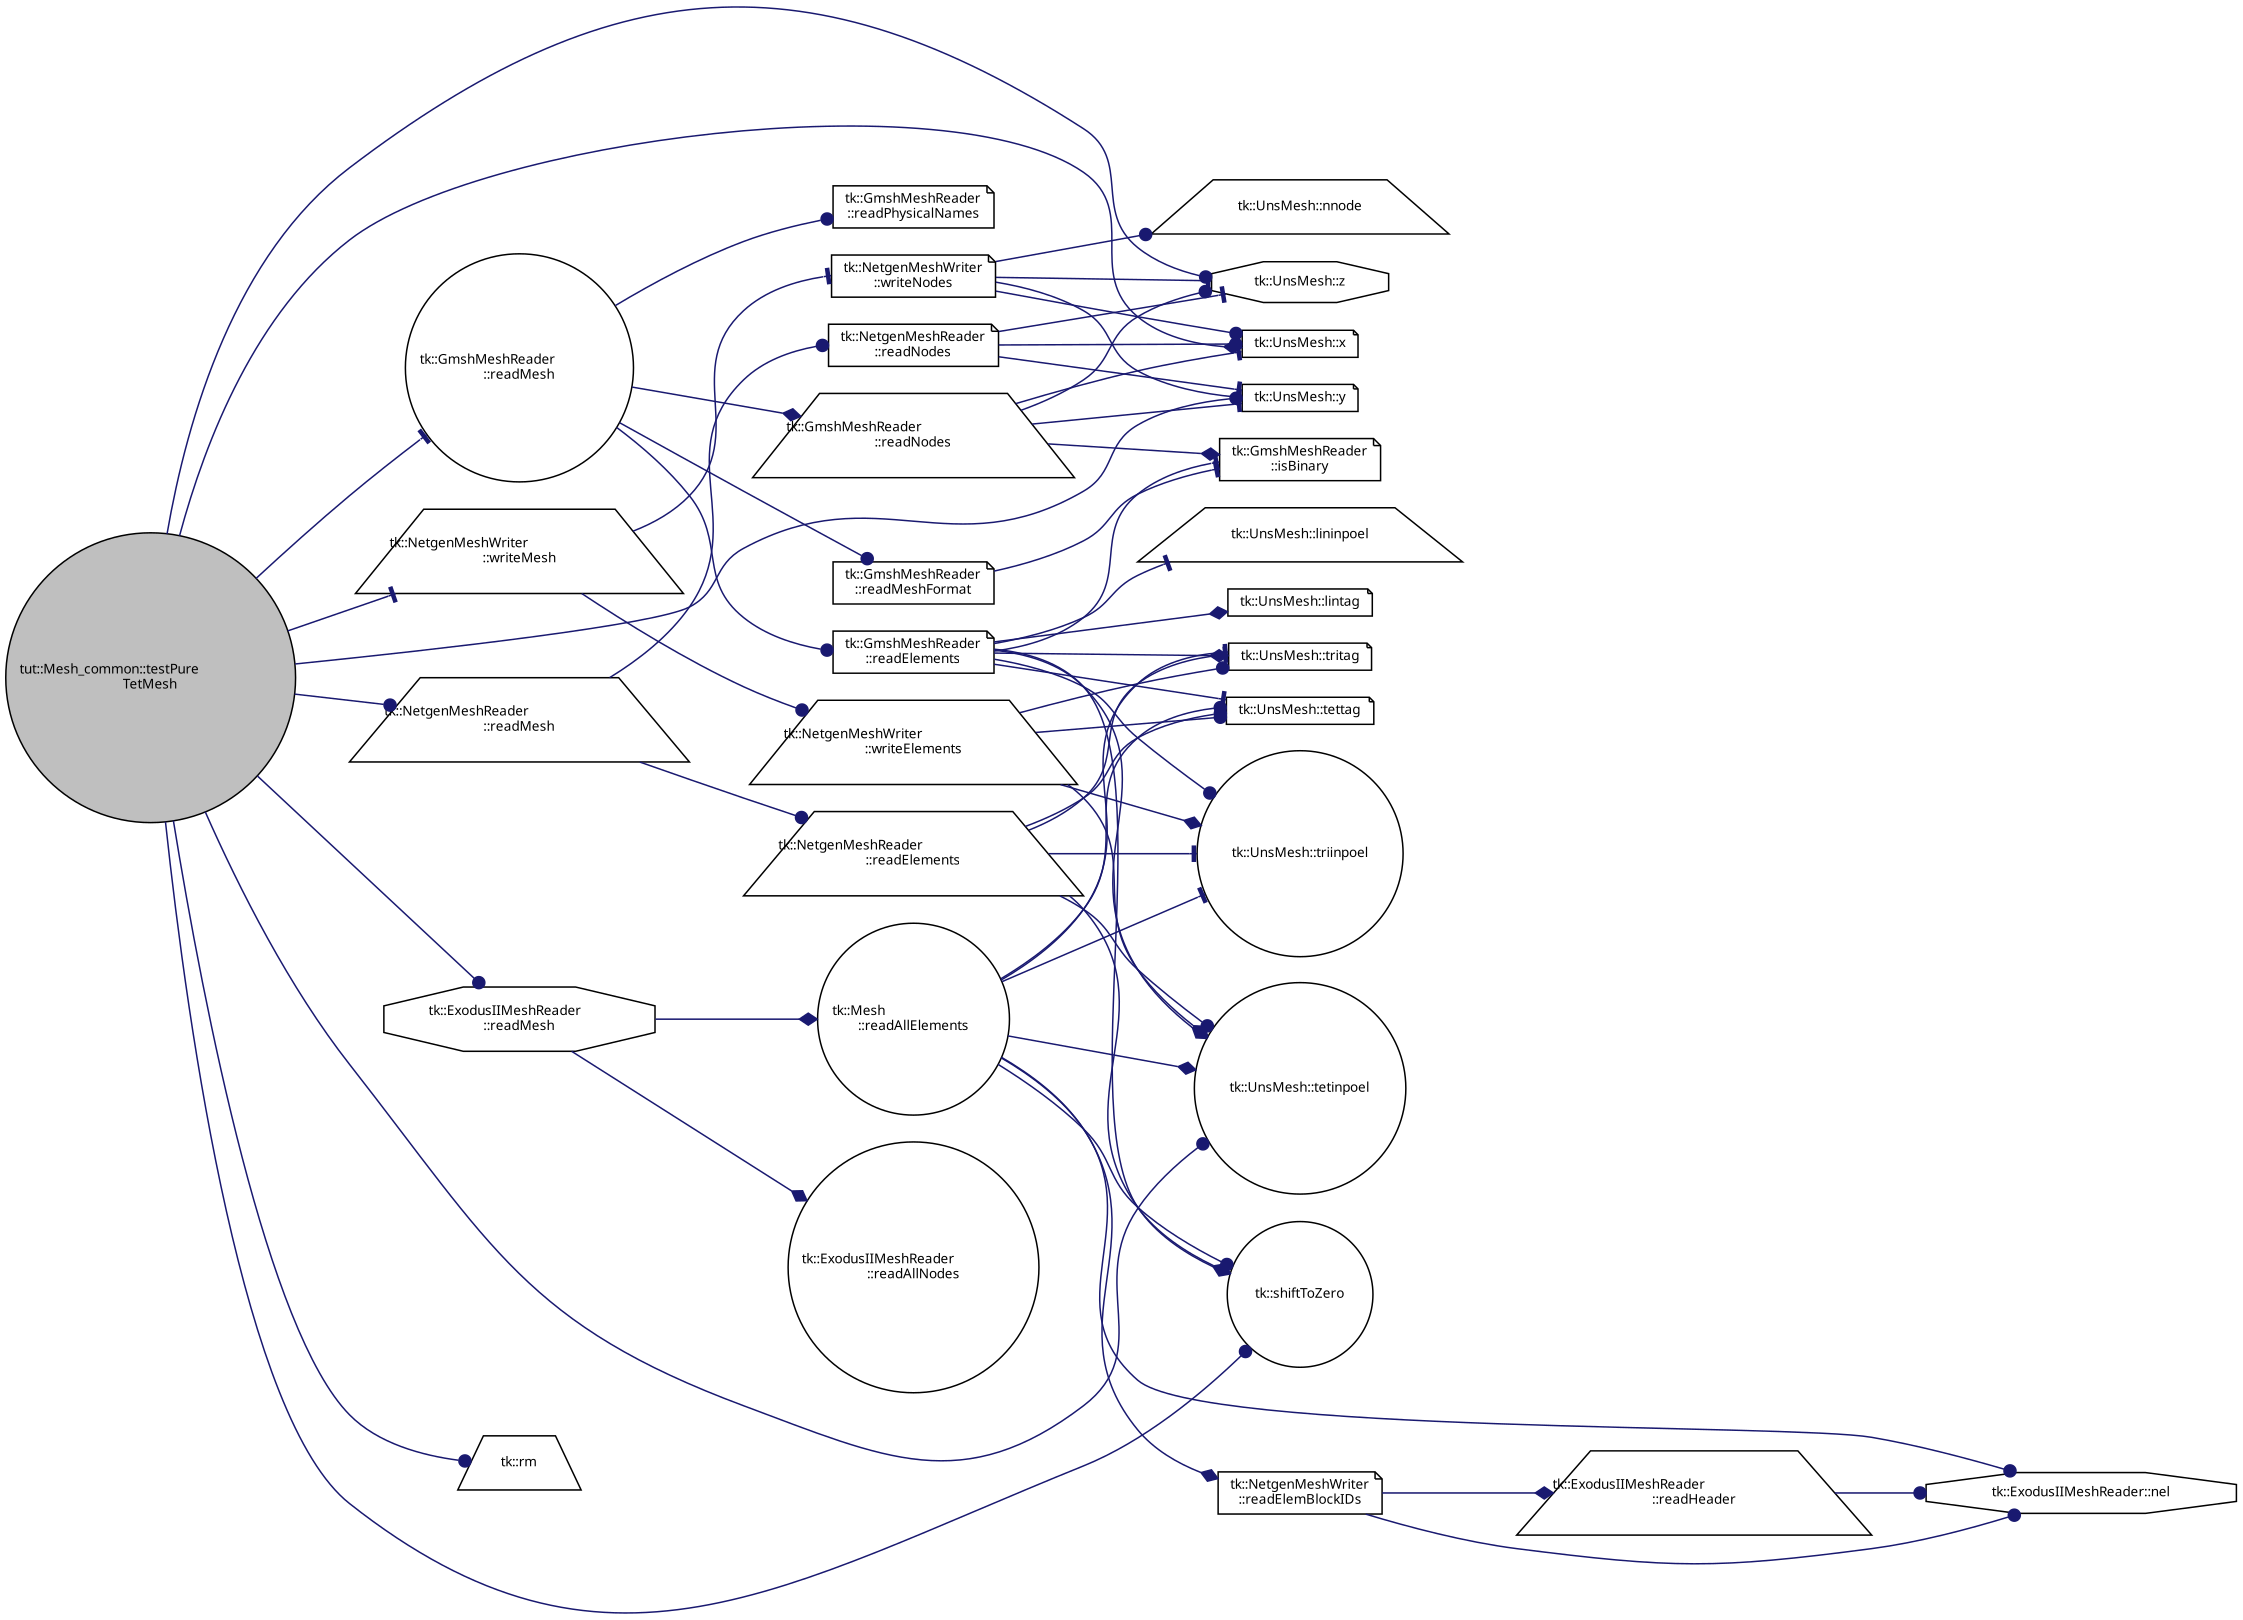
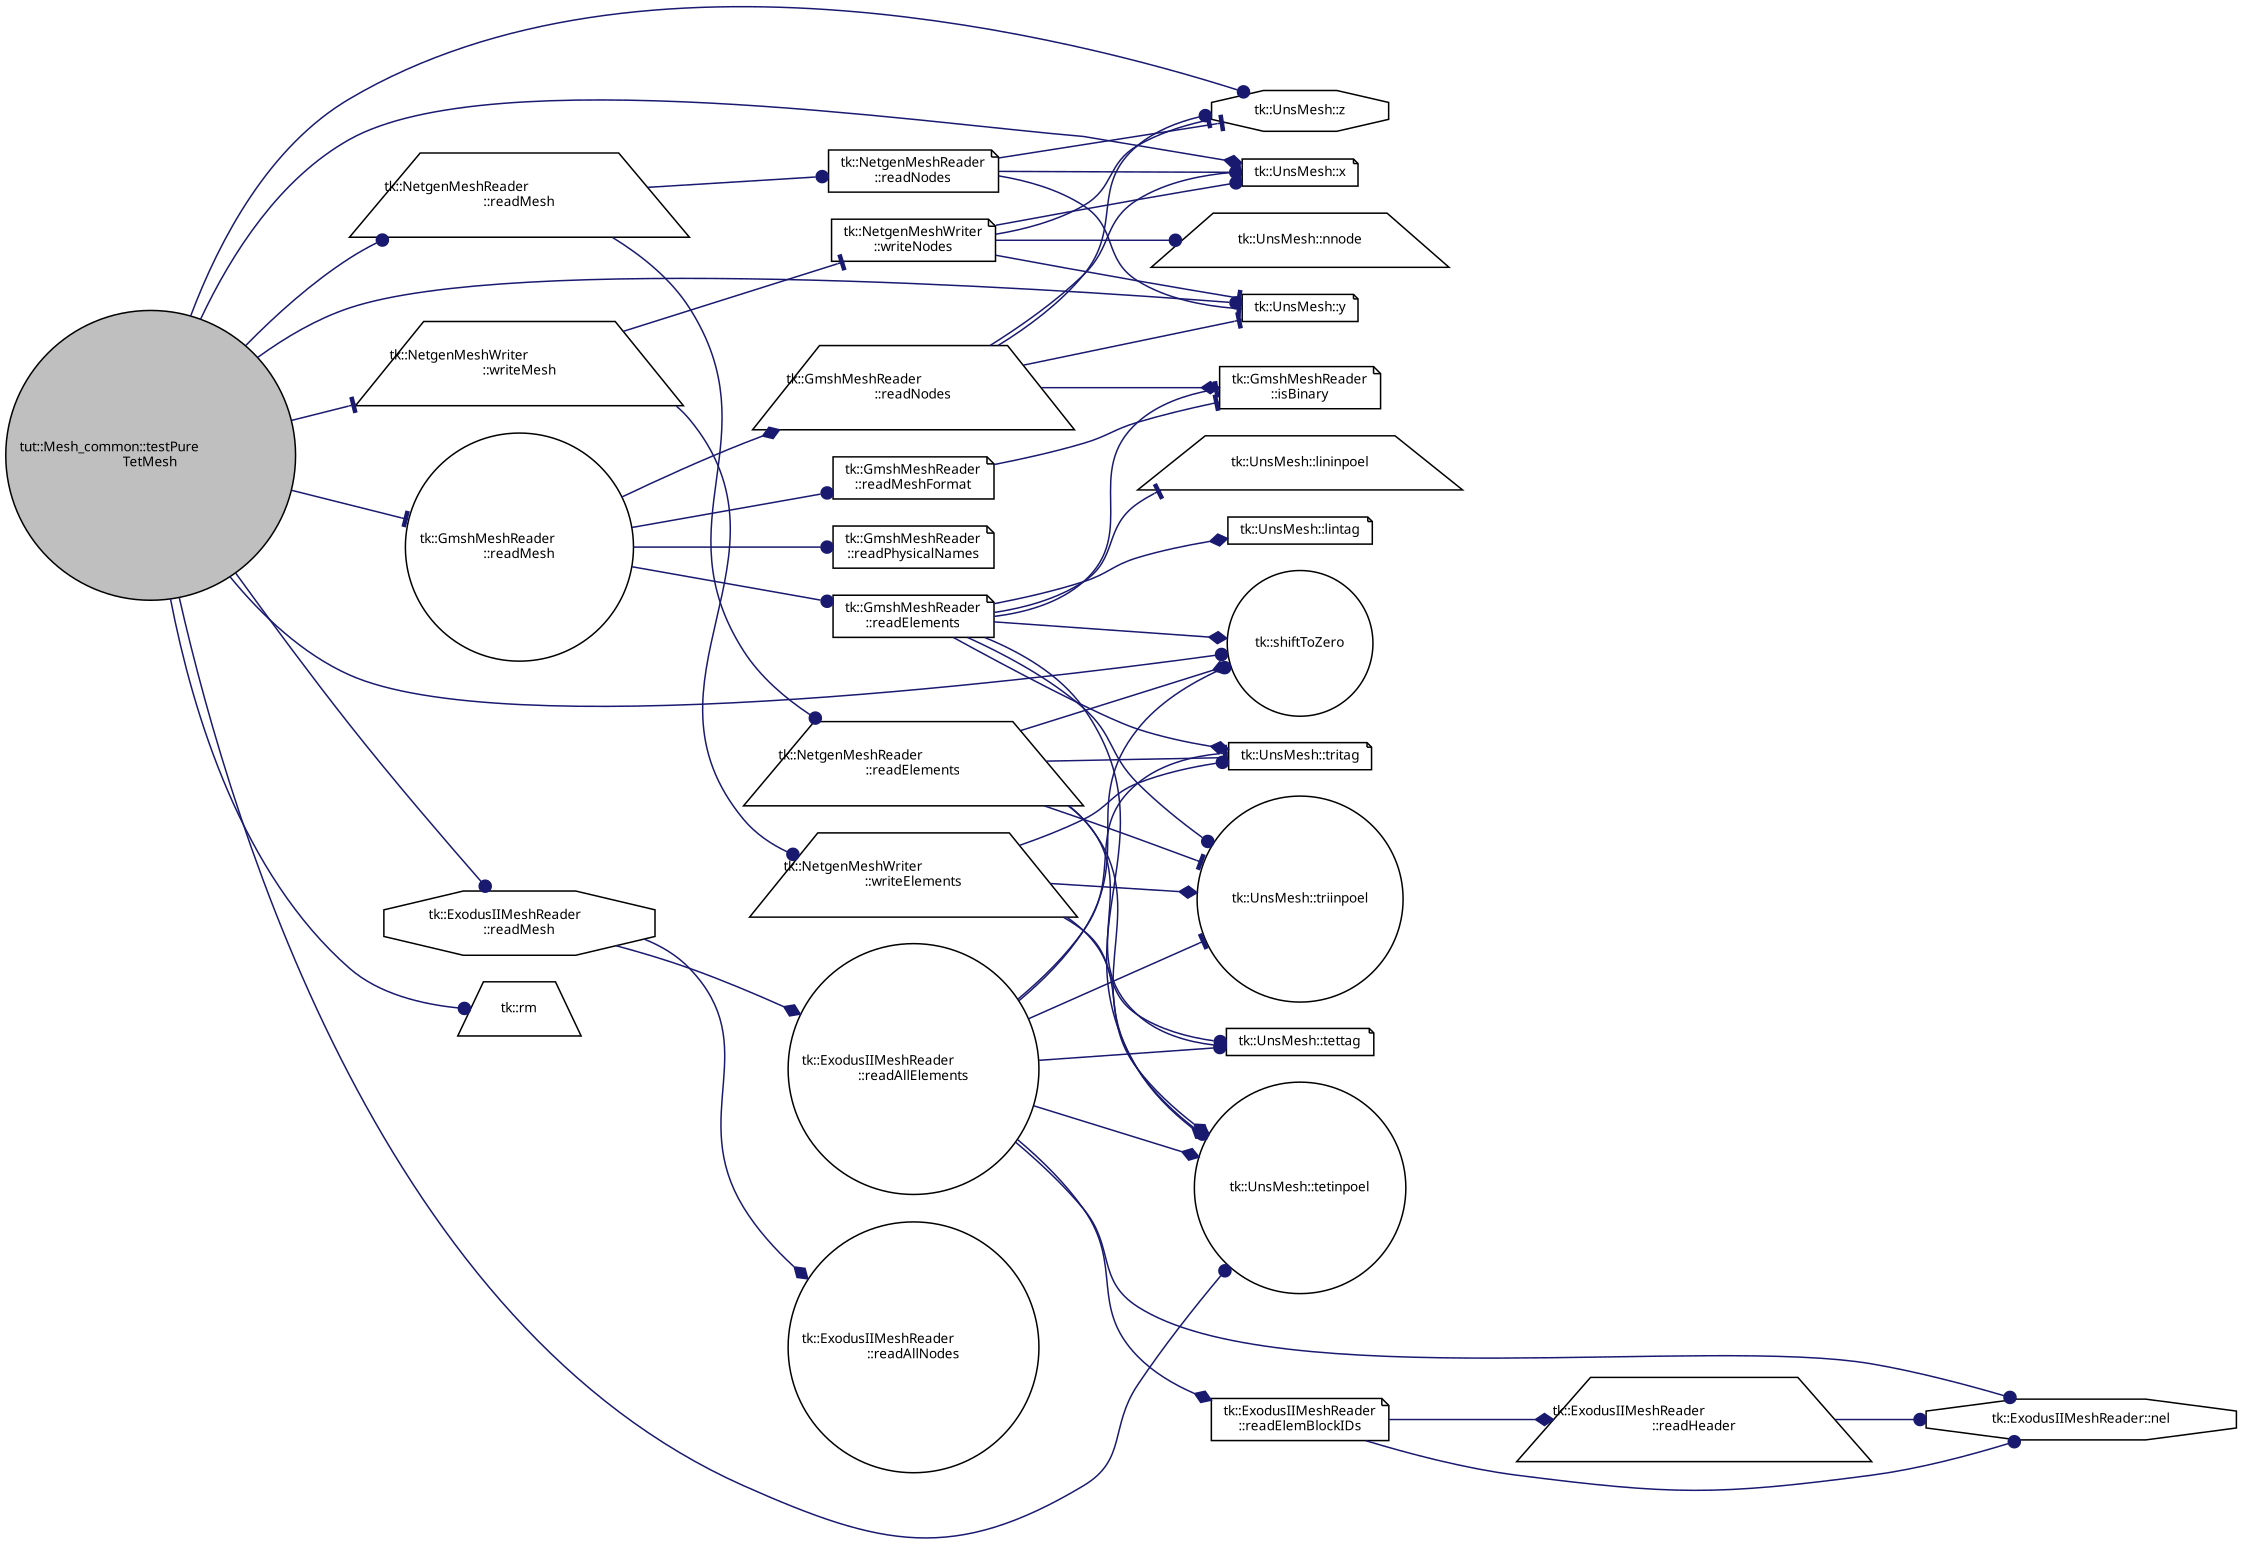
(1106, 681) -> none
(914, 1019) -> (914, 1069)
(1300, 1493) -> (1300, 1420)
